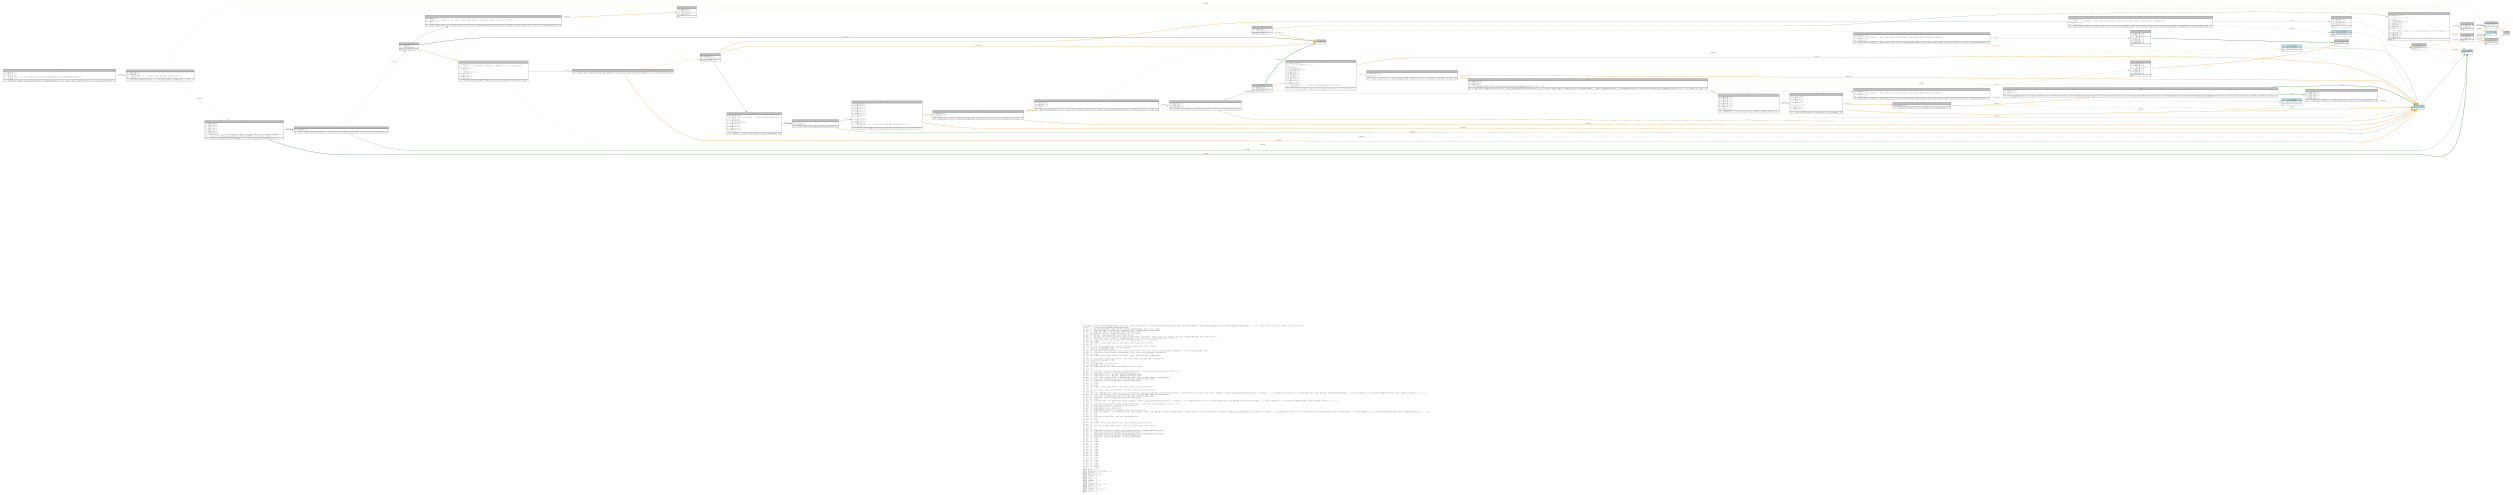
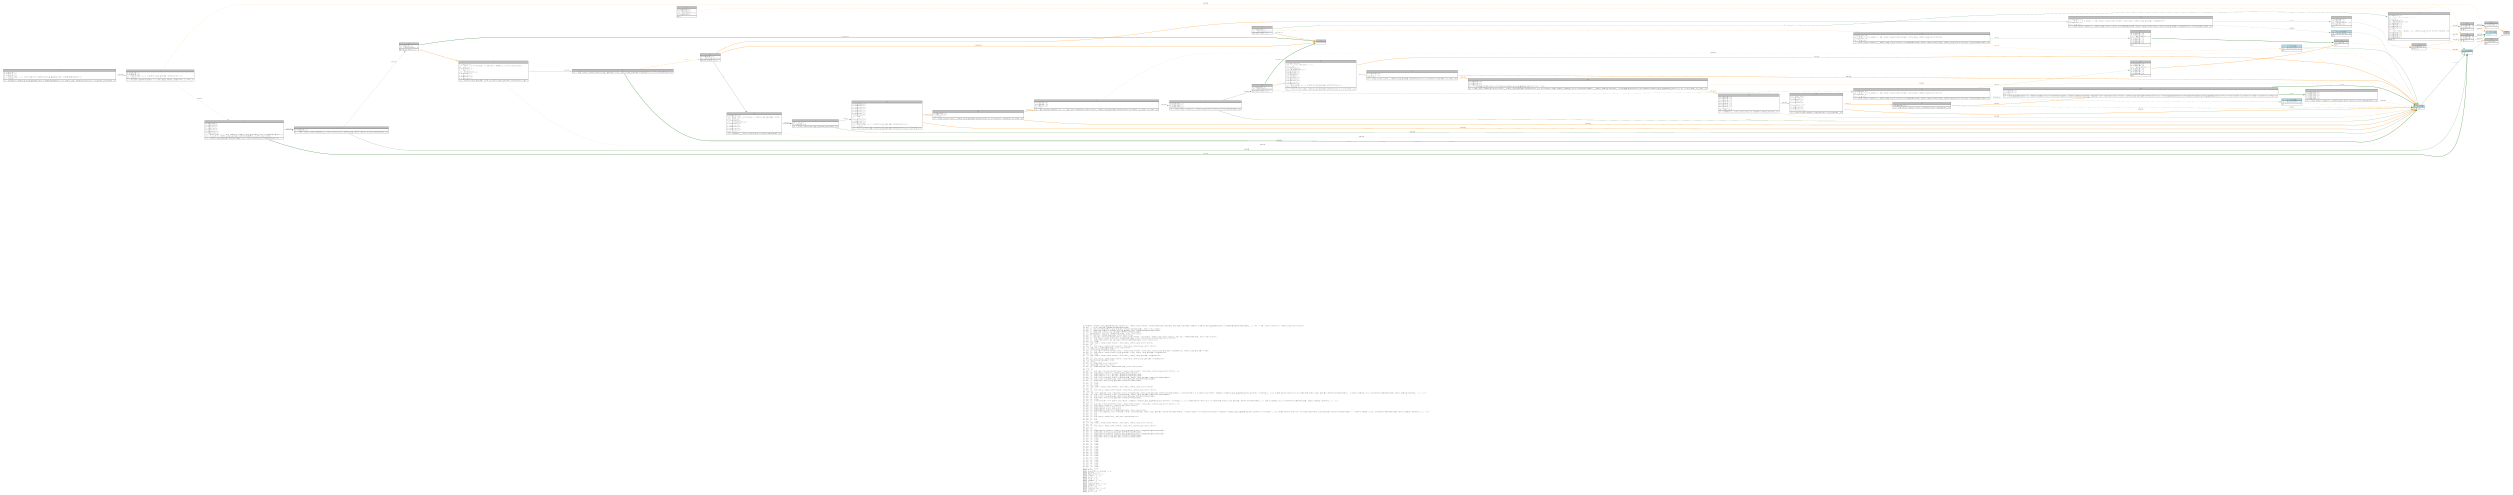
(493, 21) -> none
(1512, 141) -> (1512, 141)
